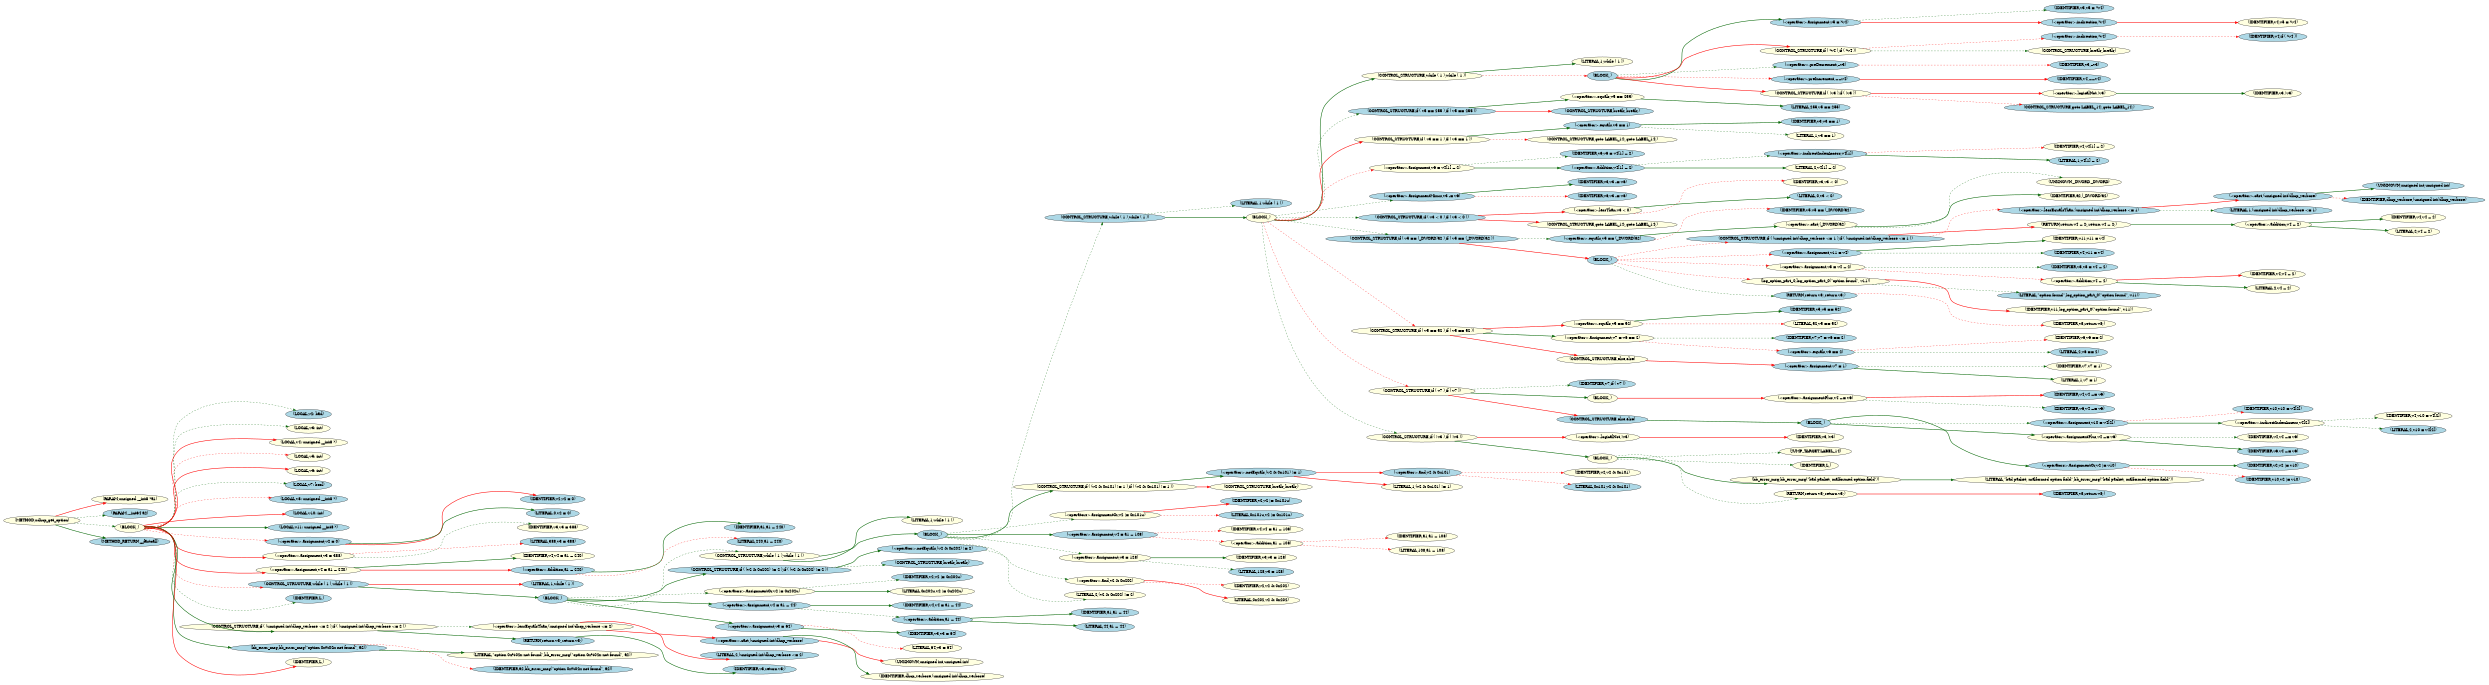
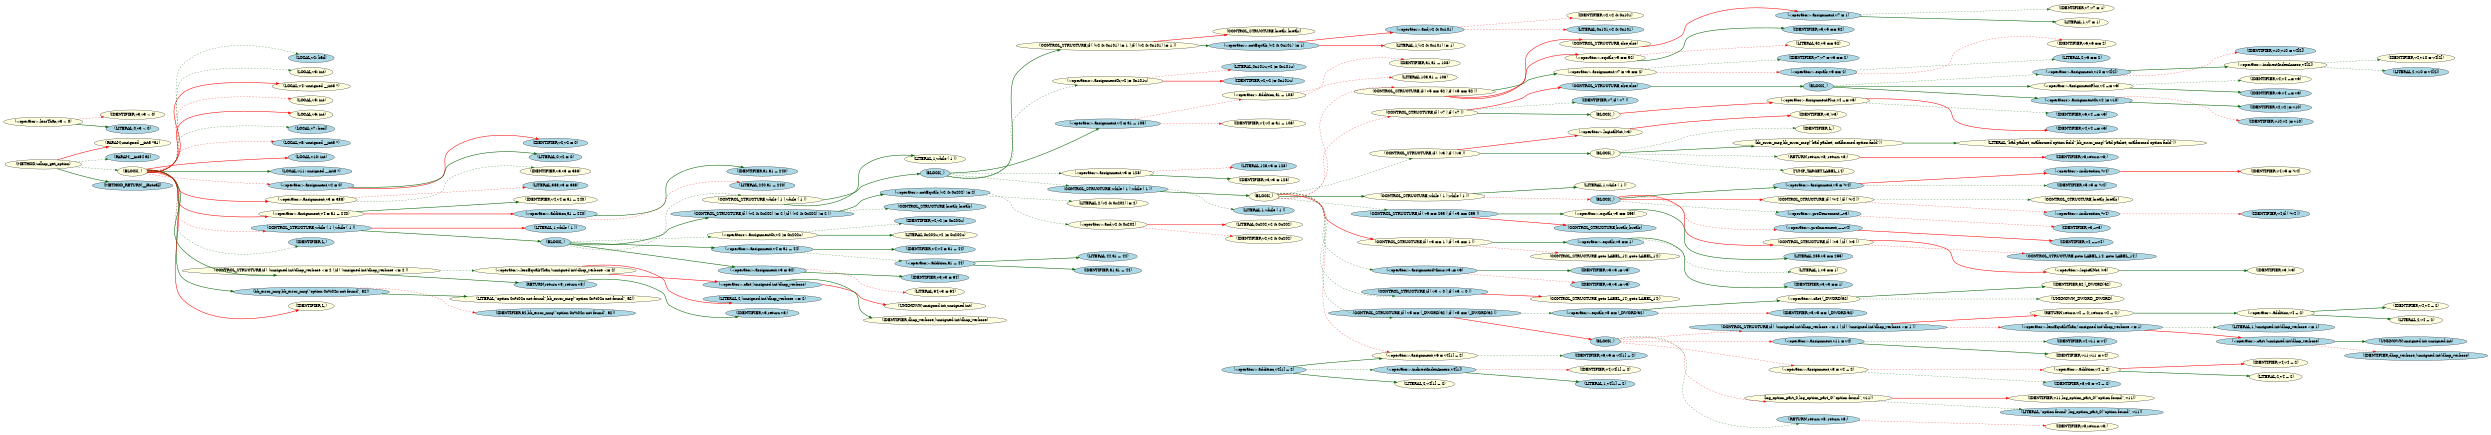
(1516, 168) -> (1336, 362)
(1520, 214) -> none
(1185, 565) -> (1190, 170)
